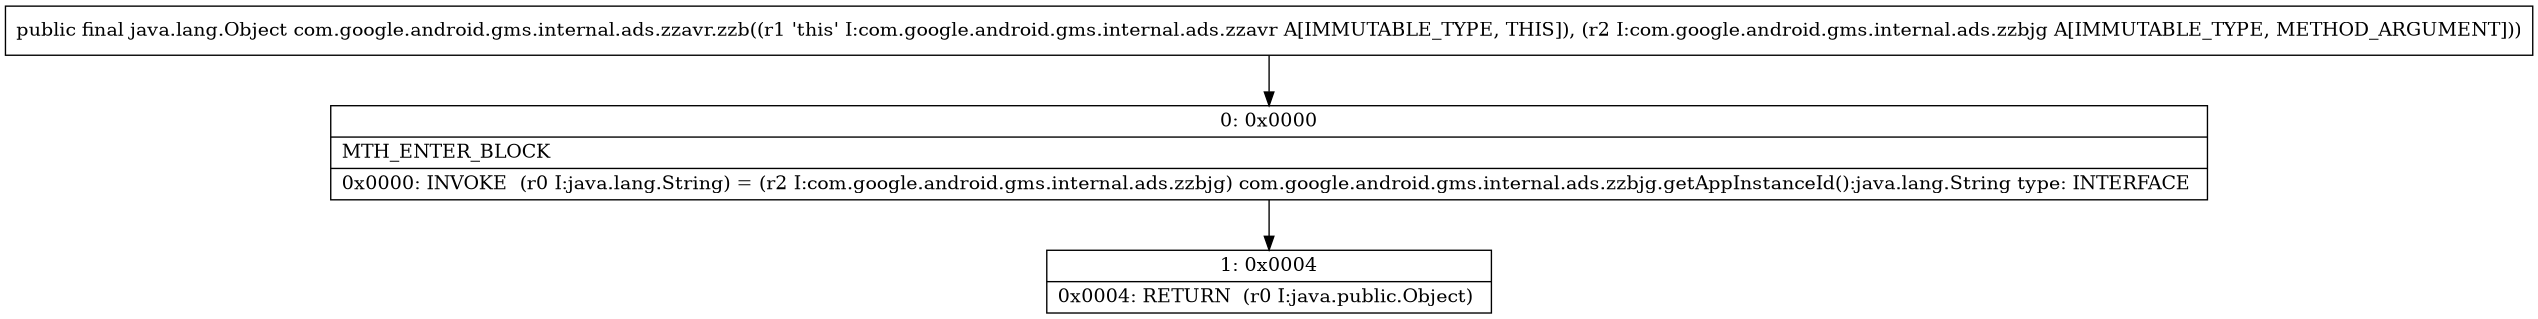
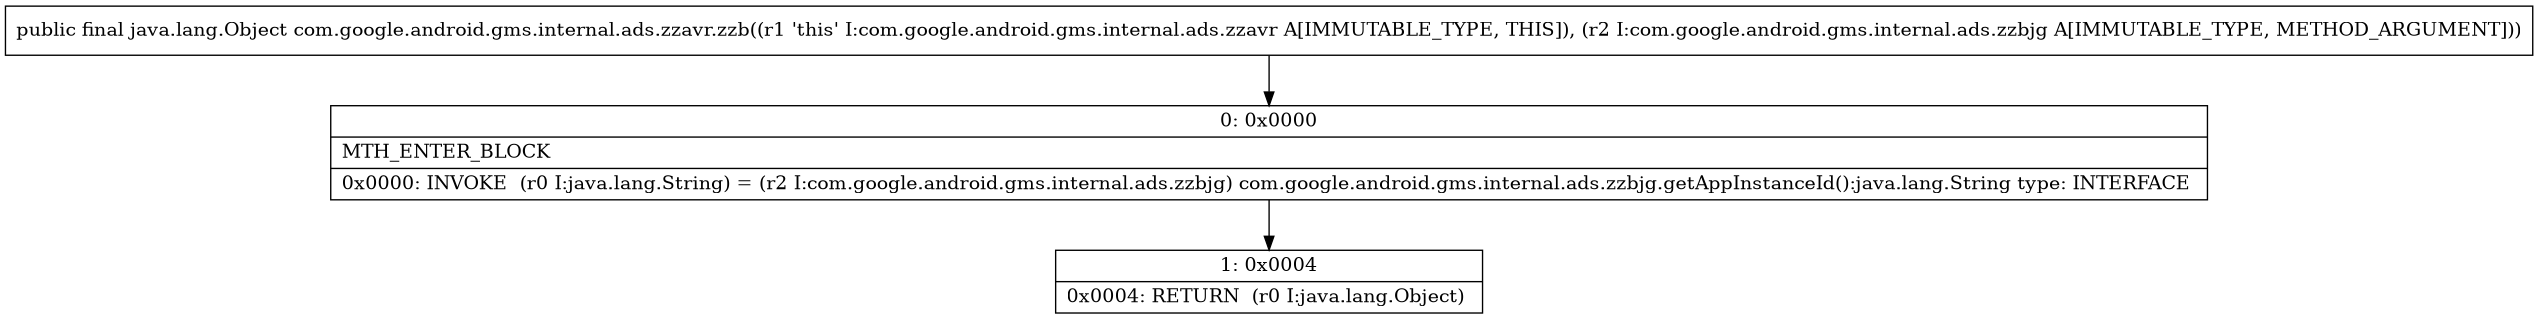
(1269, 297) -> (1269, 297)
